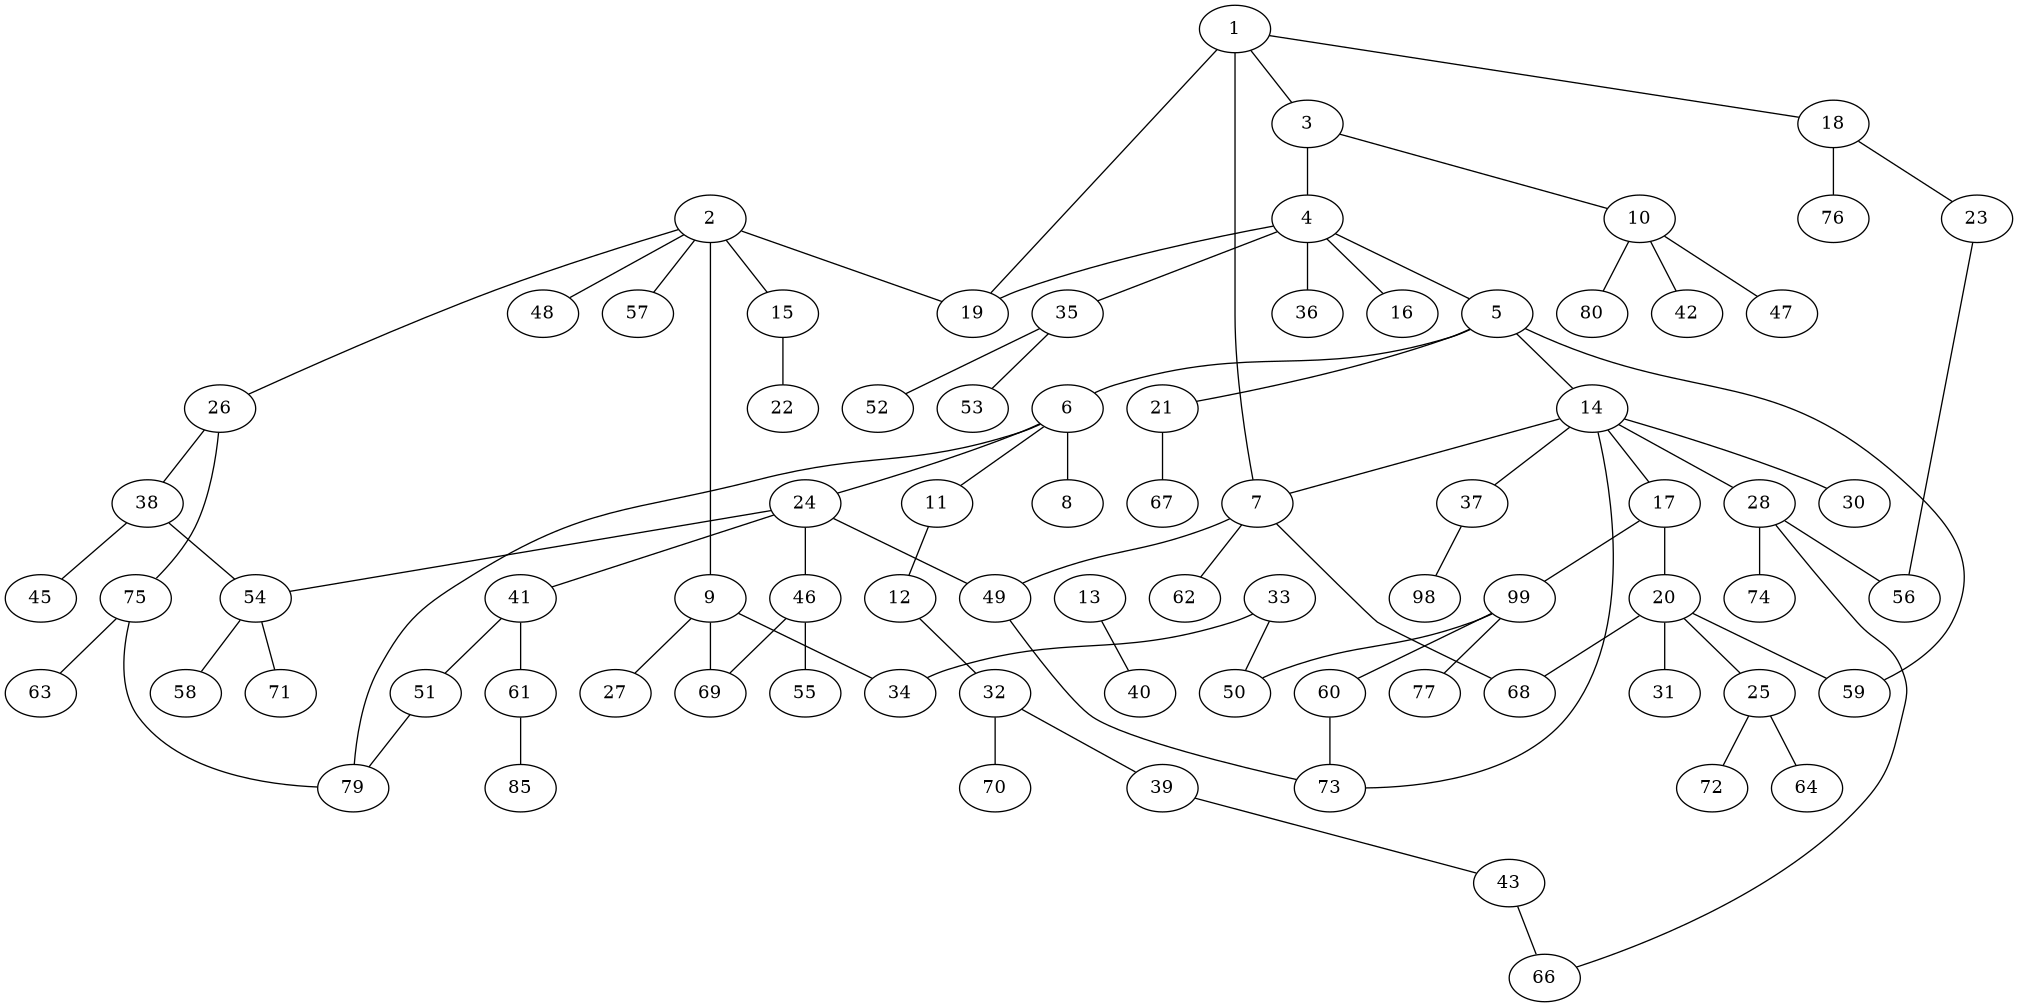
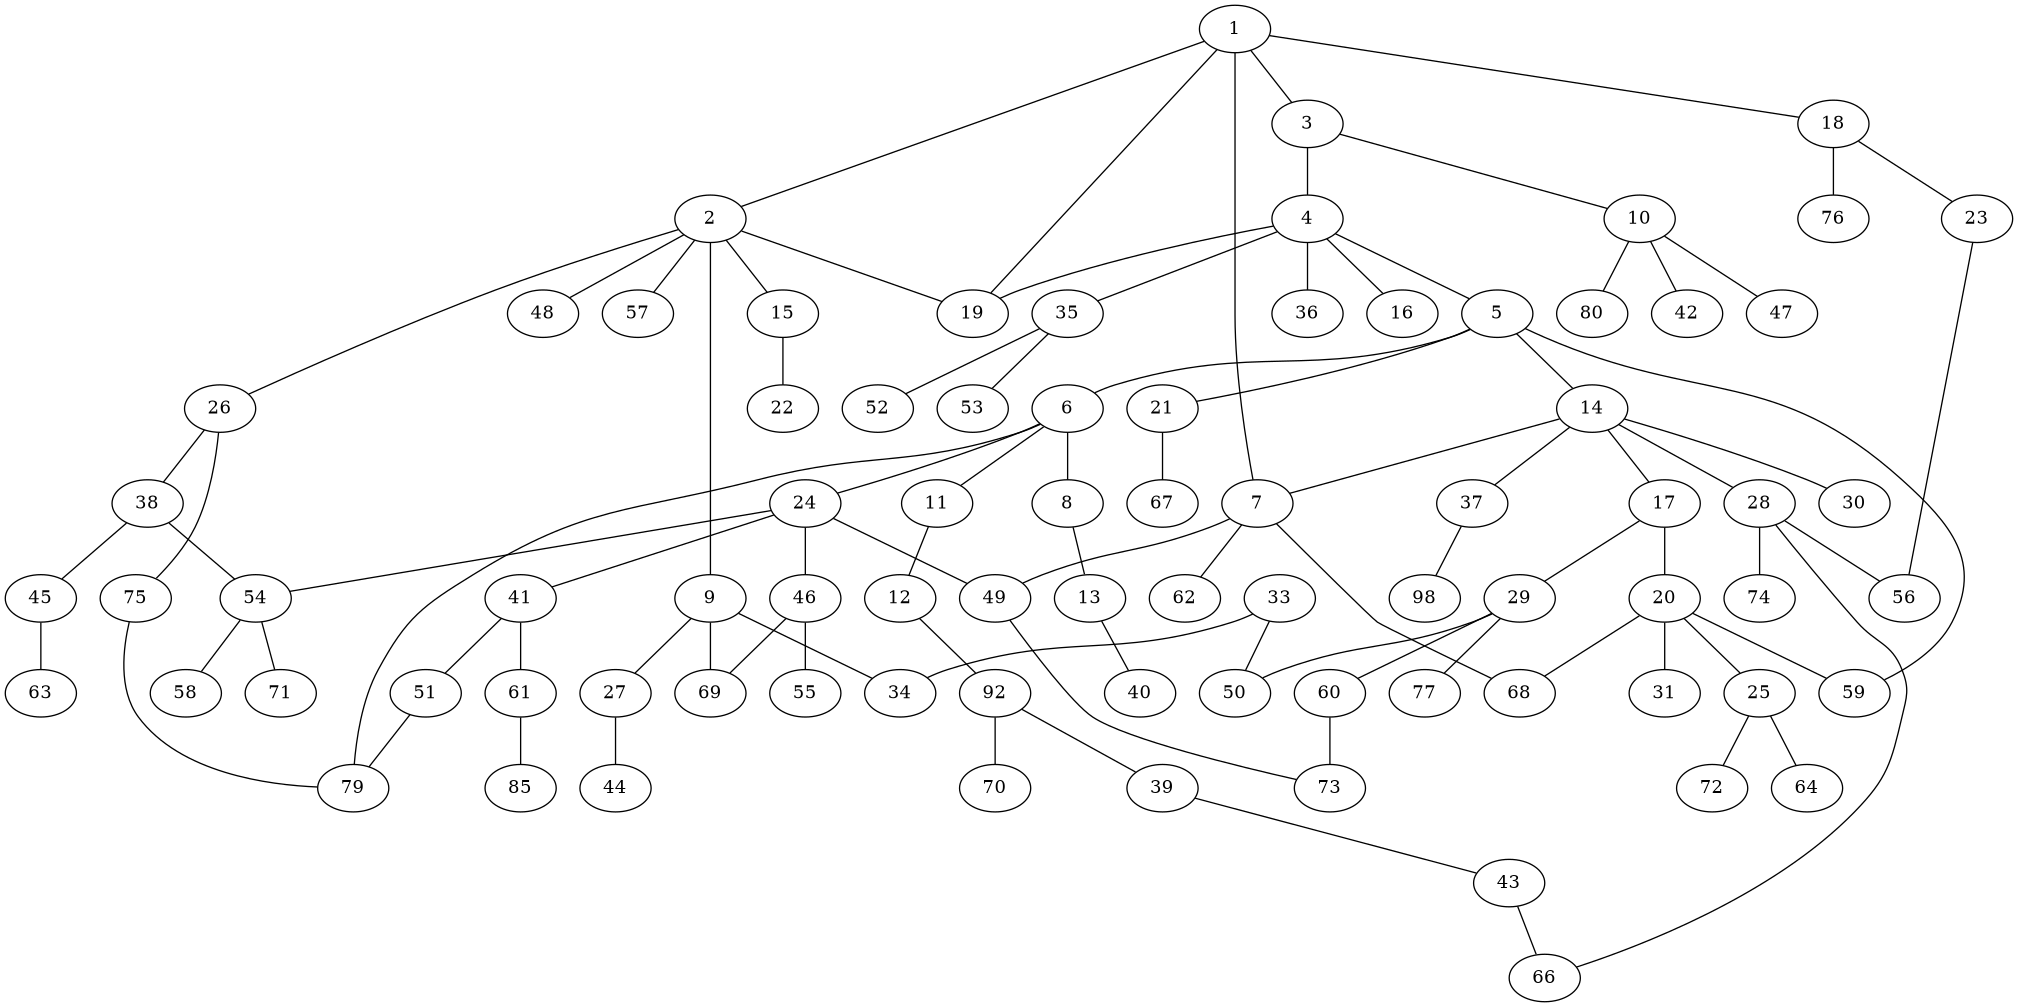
none -> (973, 124)
none -> (1079, 551)
(1520, 598) -> (1520, 598)
(88, 646) -> (41, 646)
(1587, 685) -> none
(995, 693) -> (995, 693)
none -> (616, 788)
